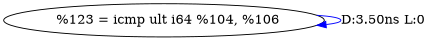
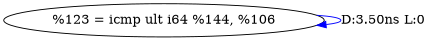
(164, 20) -> (164, 20)
